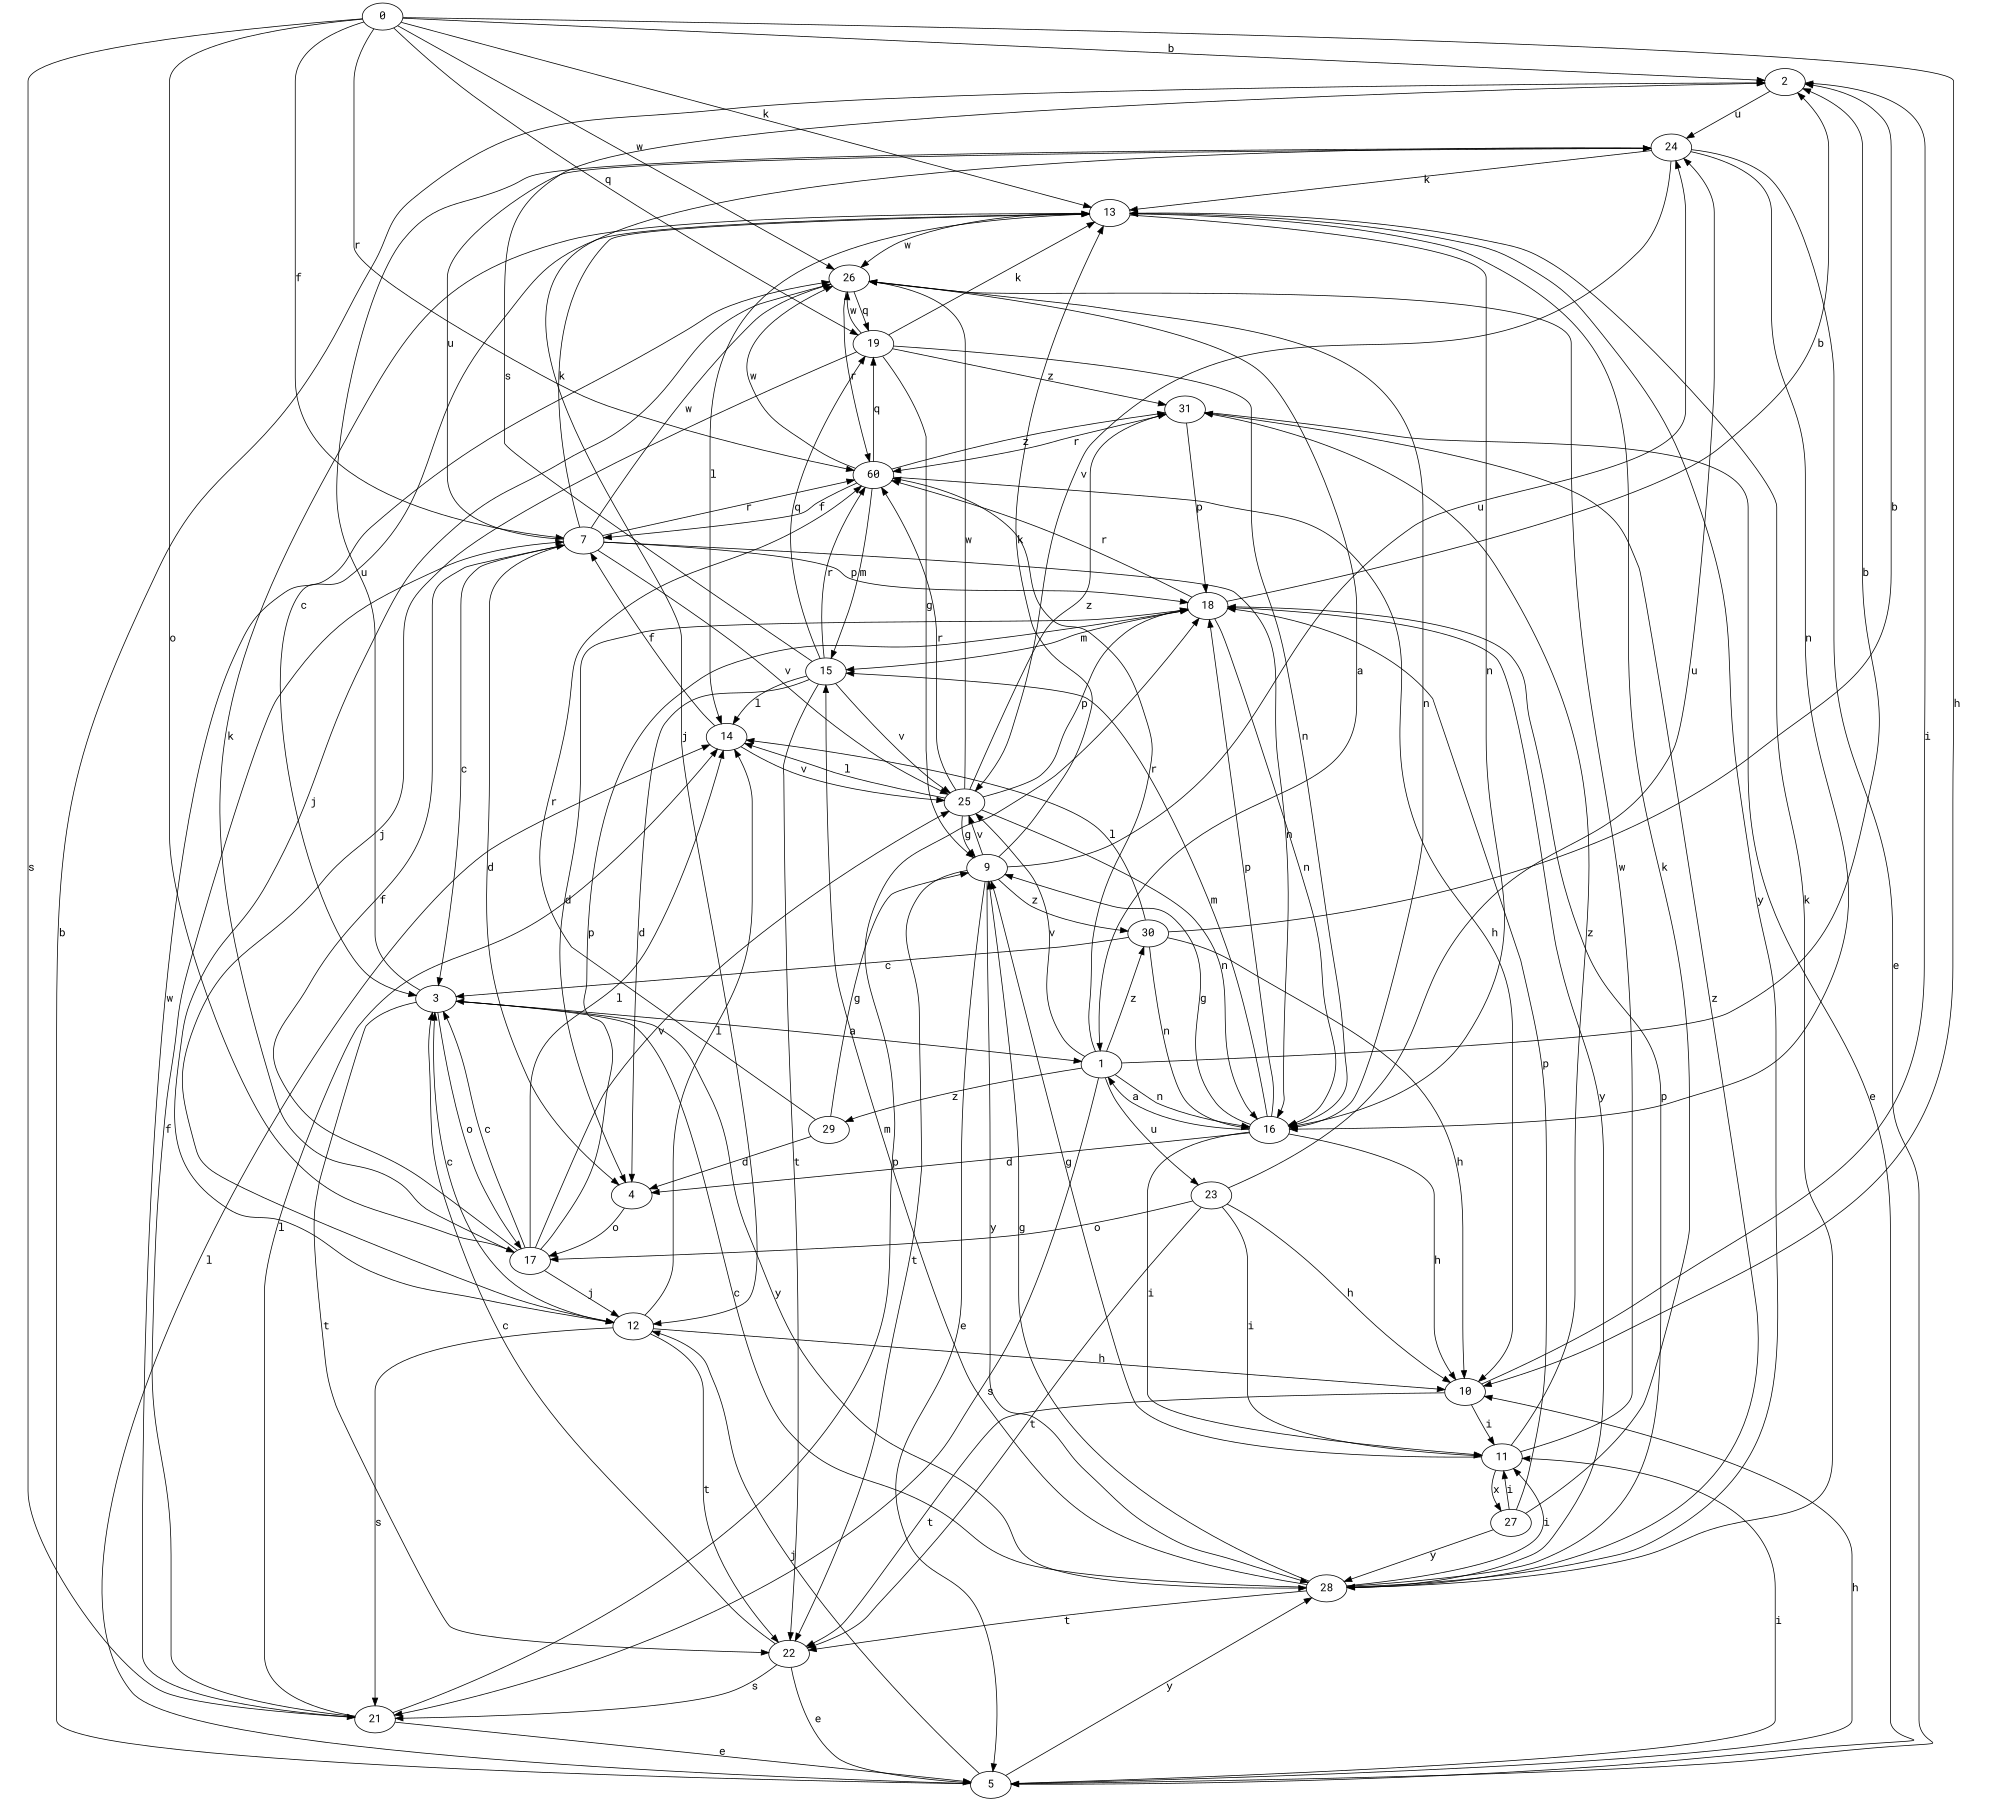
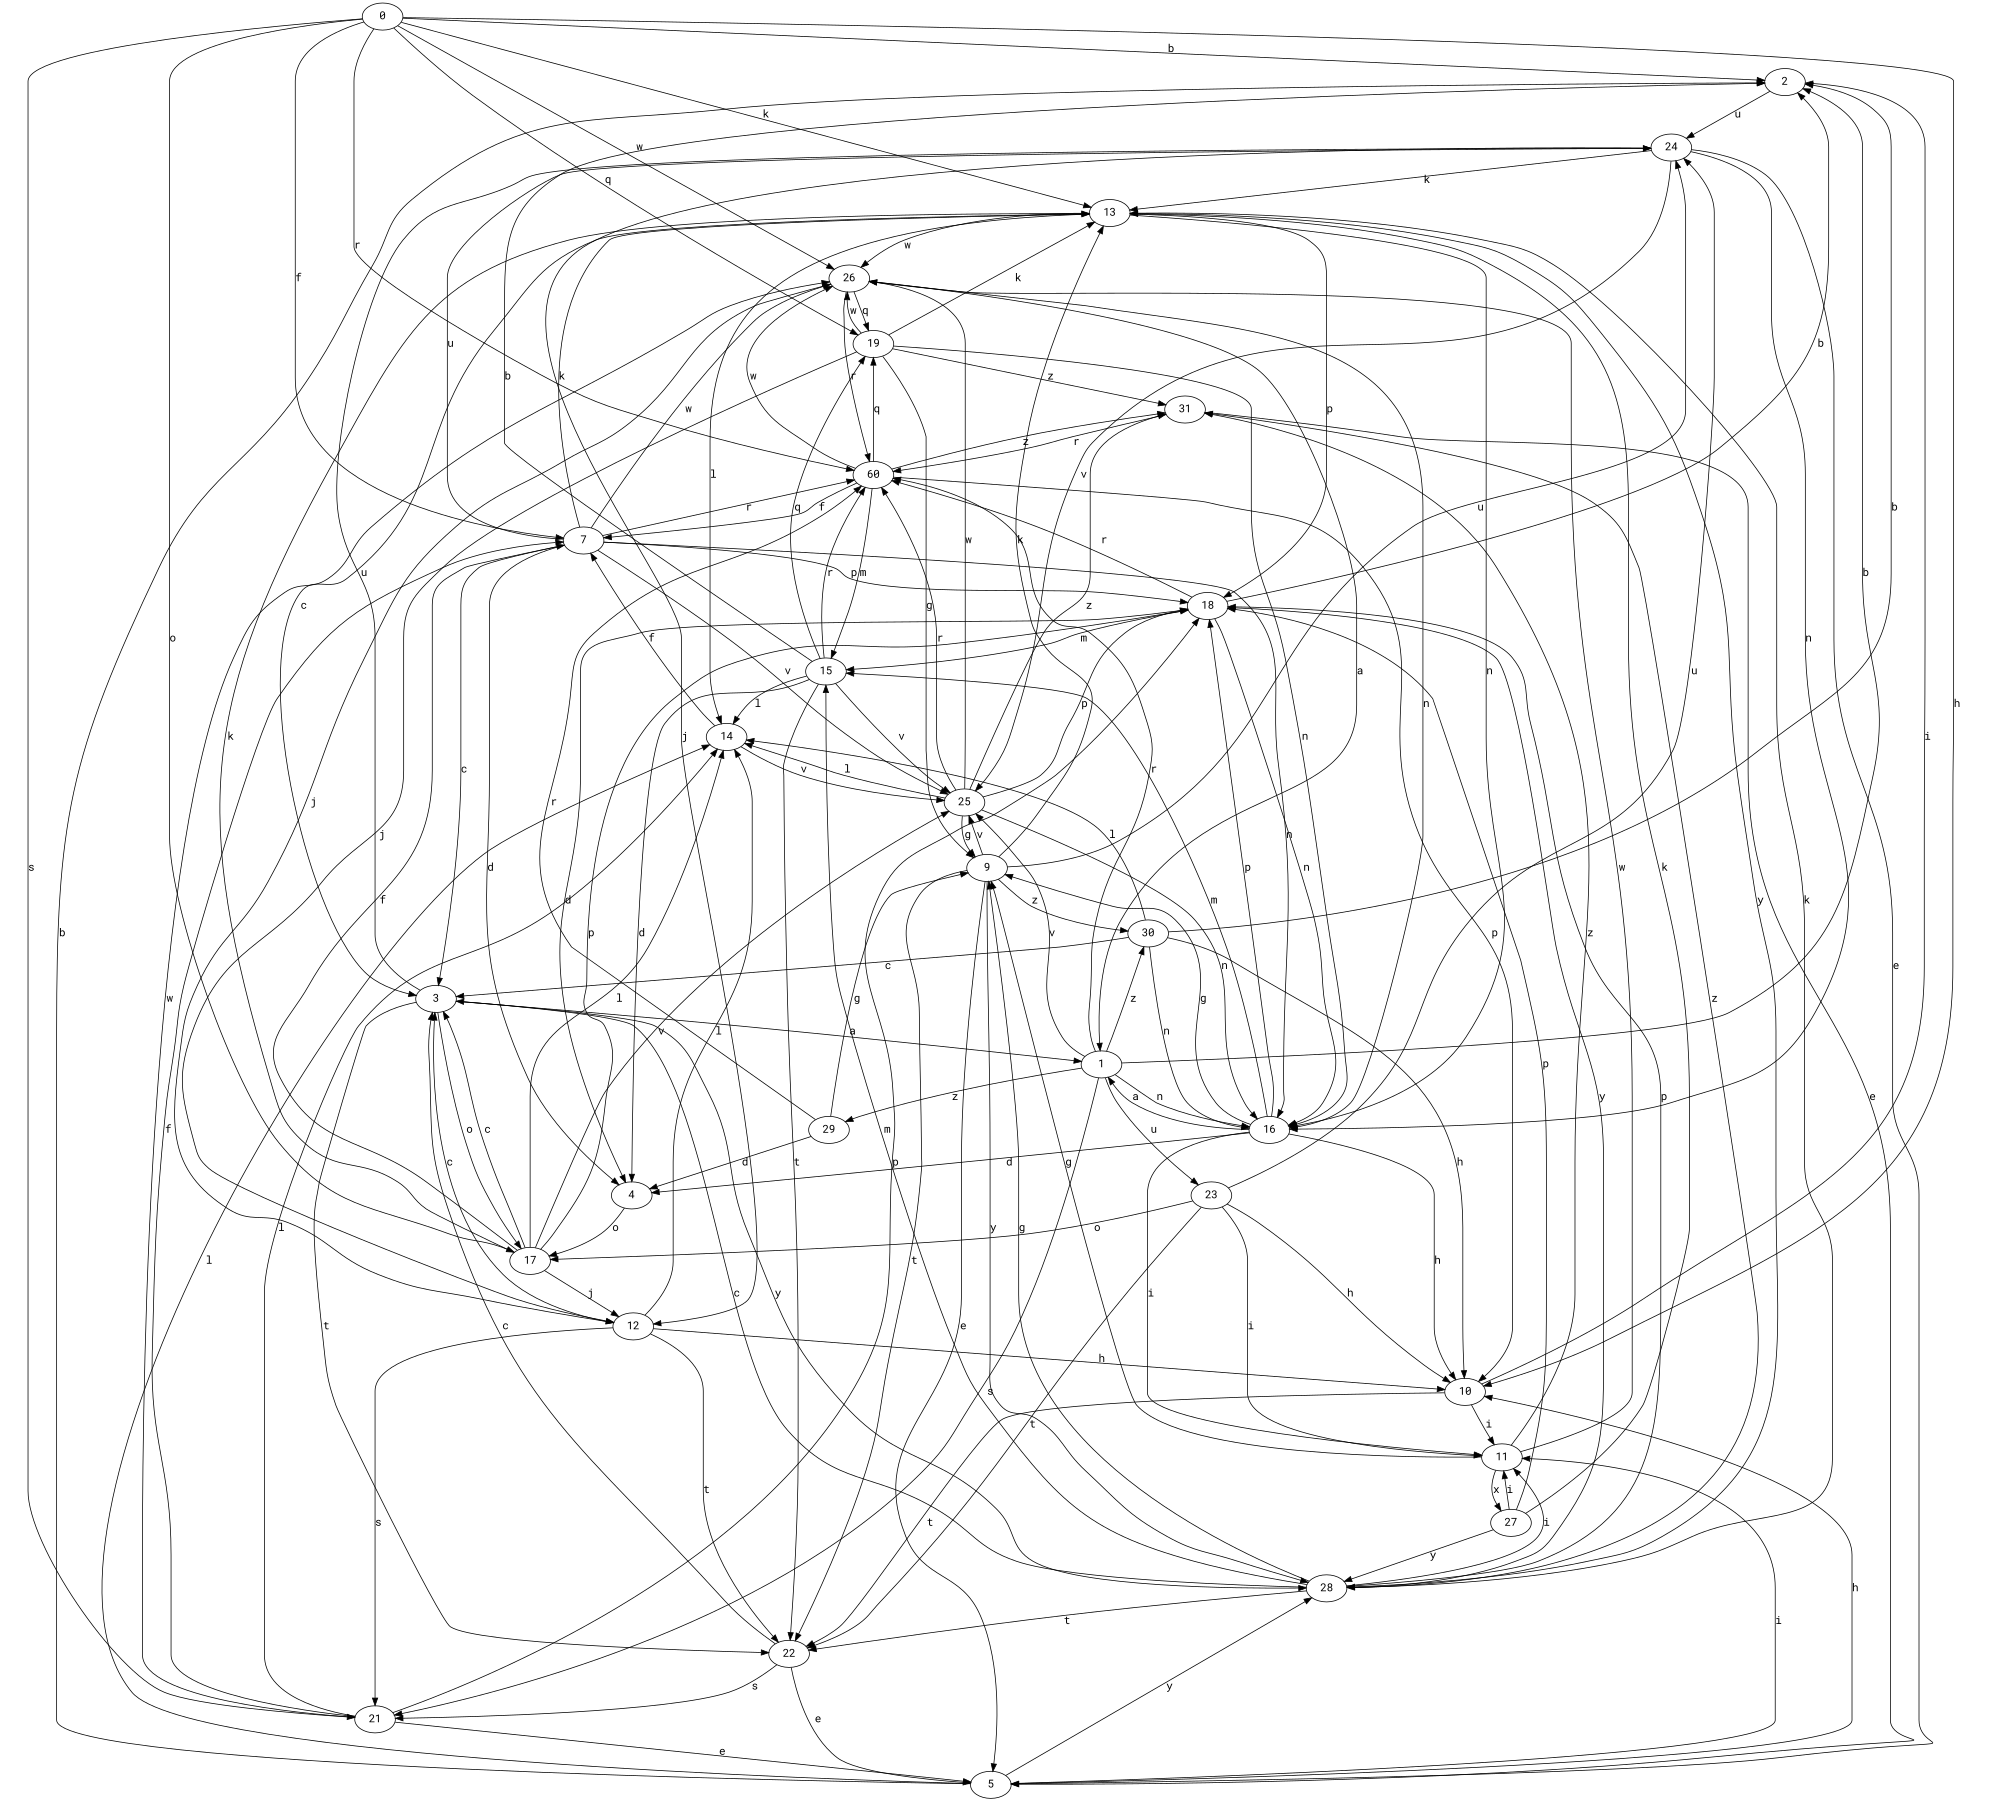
(508, 377) -> (508, 377)
(1196, 508) -> (1327, 329)
(1495, 933) -> (1495, 933)
(802, 1577) -> none
